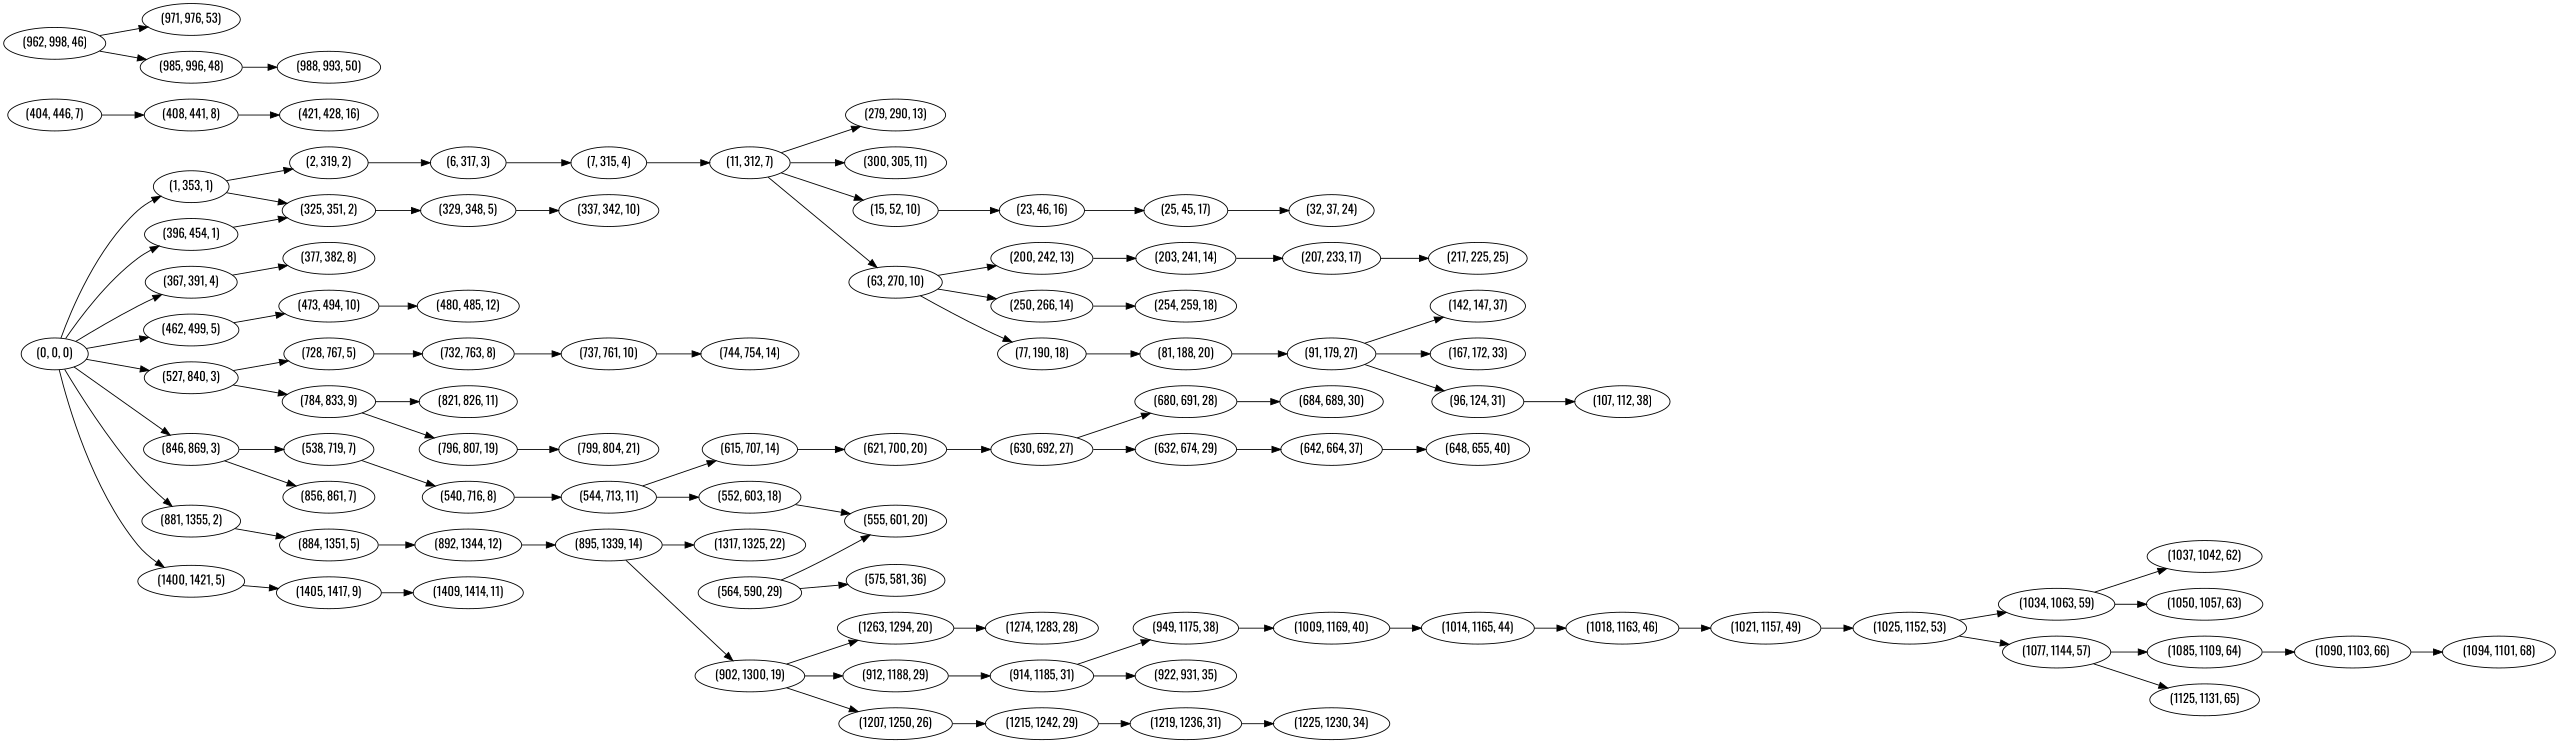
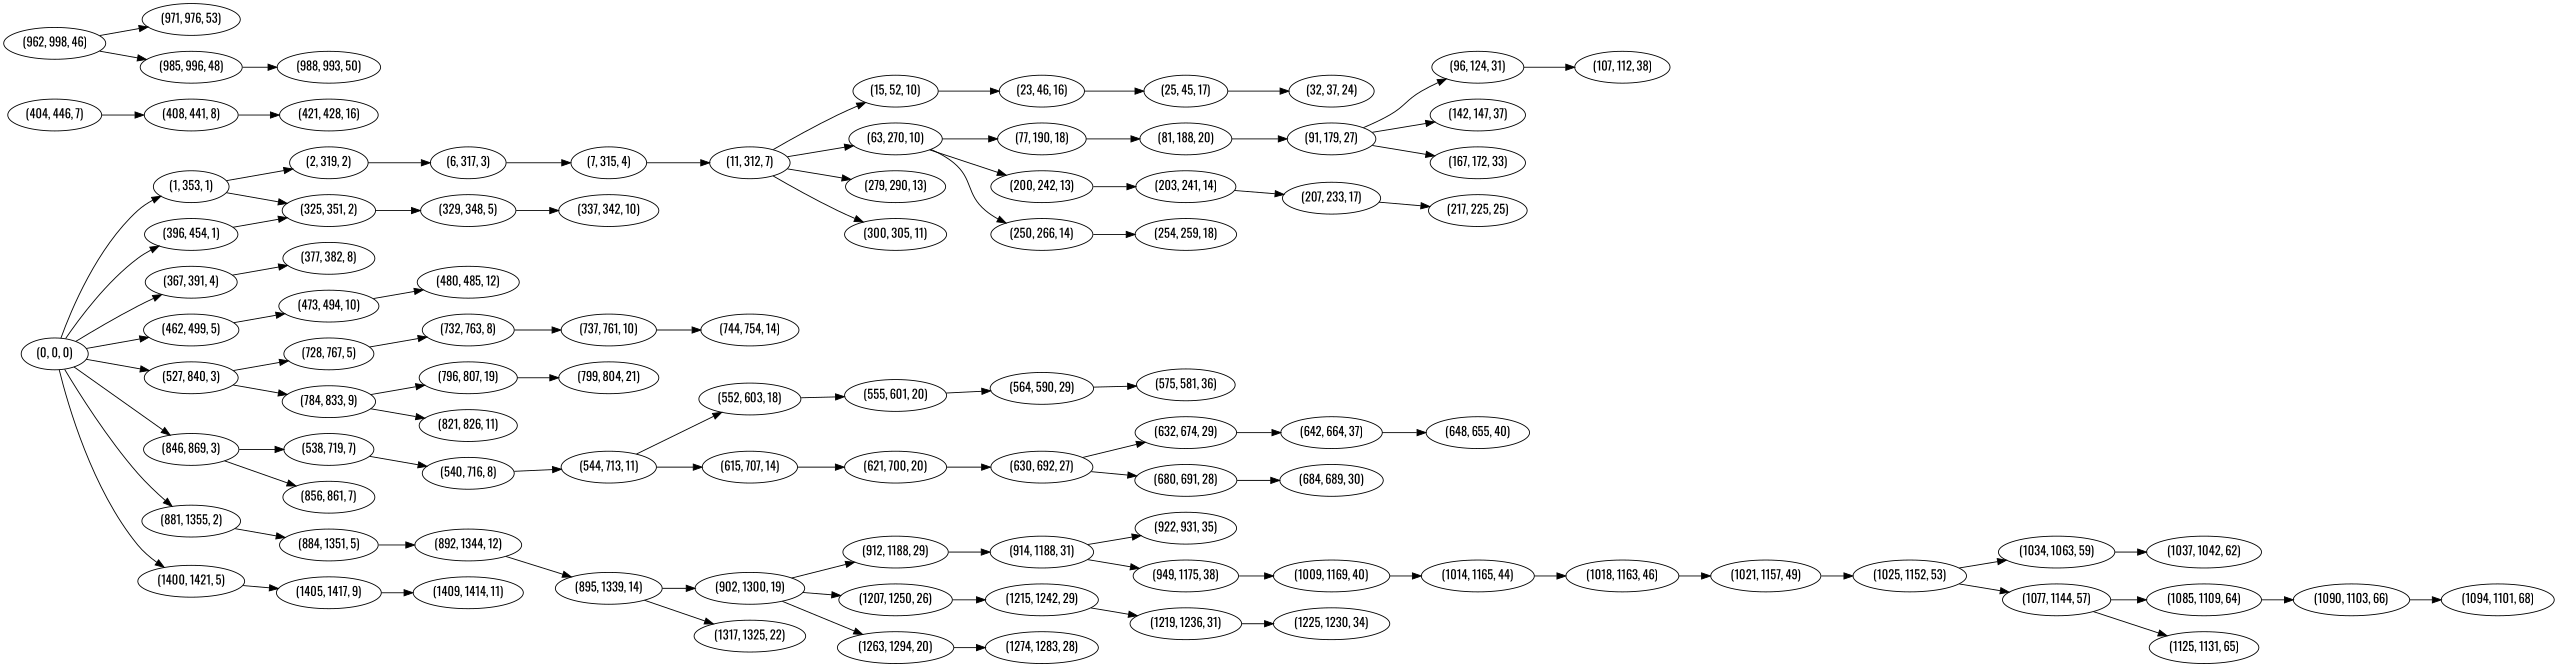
(822, 561) -> (964, 392)
(2205, 604) -> none
(1042, 676) -> (1042, 552)
